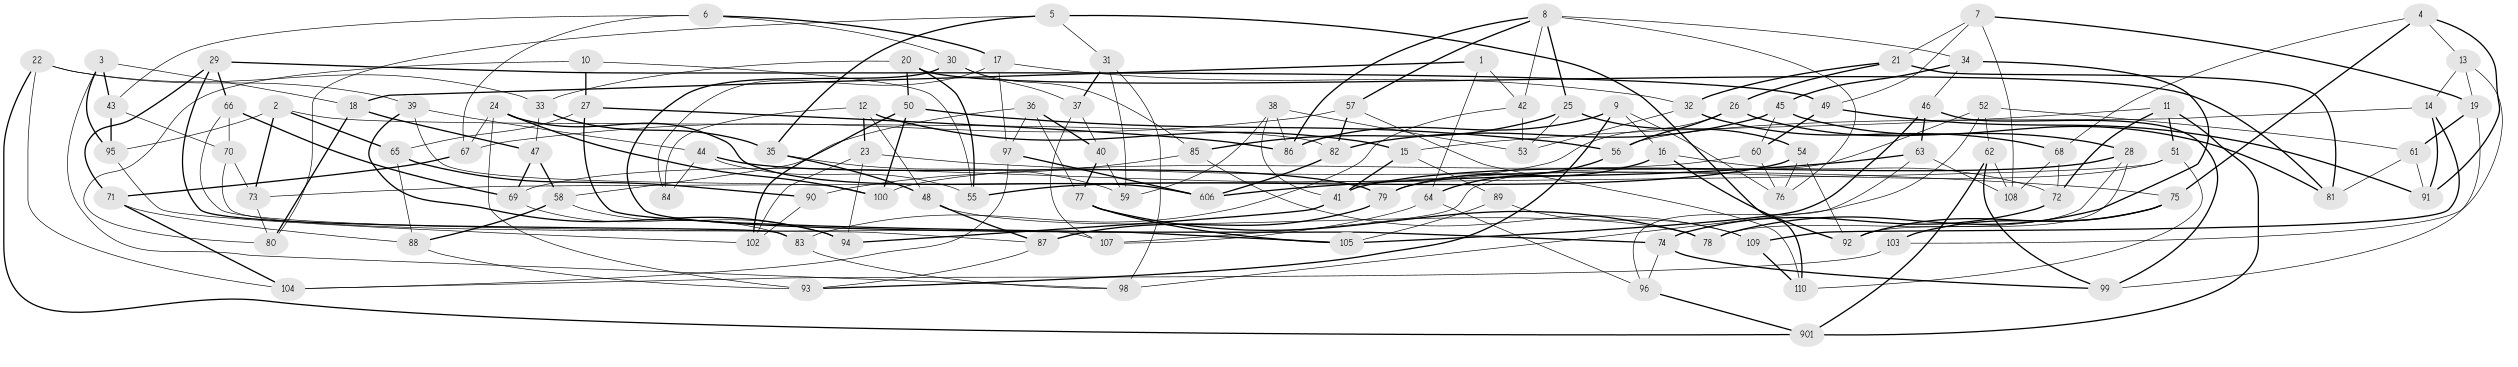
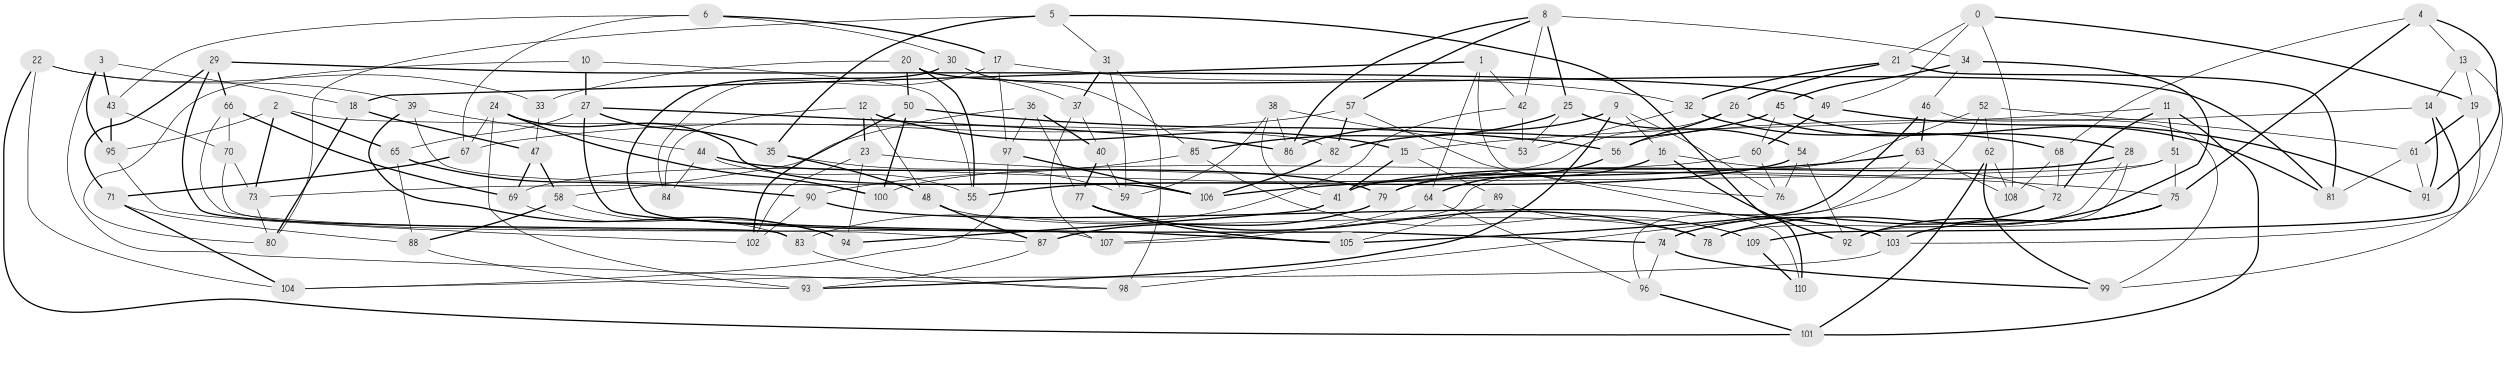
(1978, 15) -> (1978, 15)
(1770, 56) -> (1618, 186)
(681, 131) -> (719, 135)
(2213, 159) -> (2213, 159)
(1207, 198) -> (1207, 198)
none -> (1381, 212)
(2040, 266) -> (2175, 171)
(1807, 335) -> (1807, 335)
